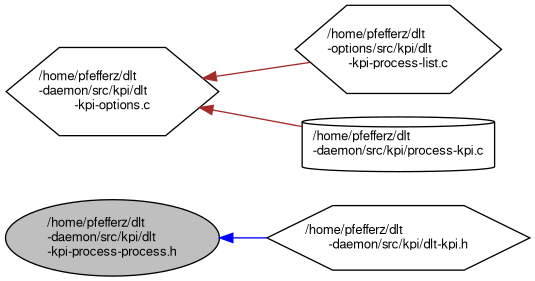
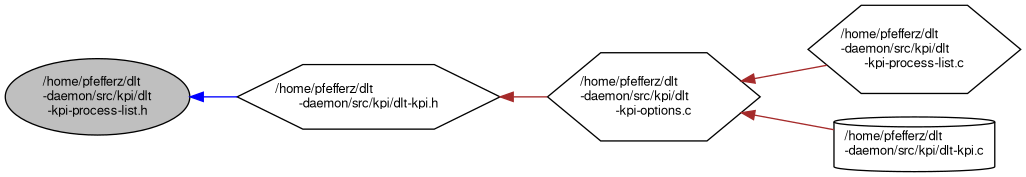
(398, 49) -> (914, 49)
none -> (530, 97)
(398, 144) -> (914, 144)
(112, 238) -> (98, 97)
